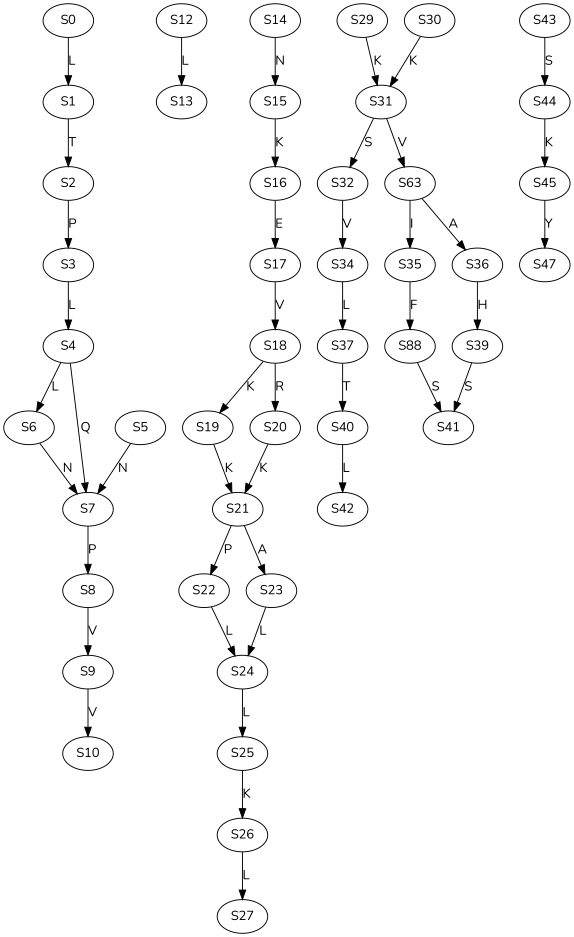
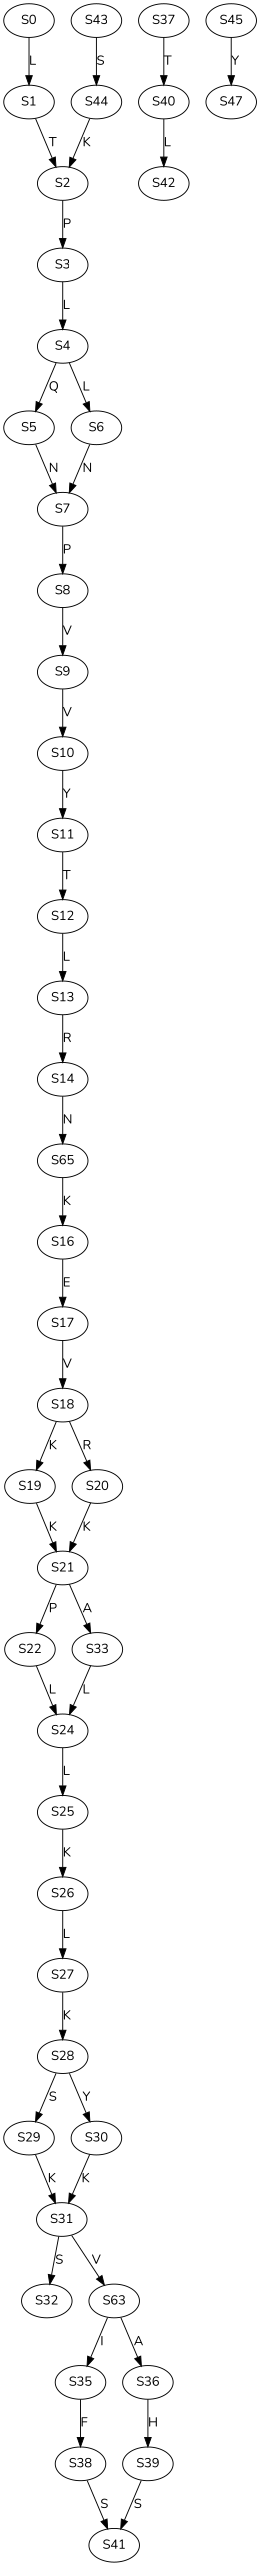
(275, 102) -> (63, 1161)
(545, 138) -> (81, 139)
(343, 265) -> none
(410, 346) -> (81, 2464)
(78, 423) -> (48, 383)
(271, 591) -> (97, 1649)
none -> (63, 835)
none -> (63, 1034)
none -> (63, 2057)
